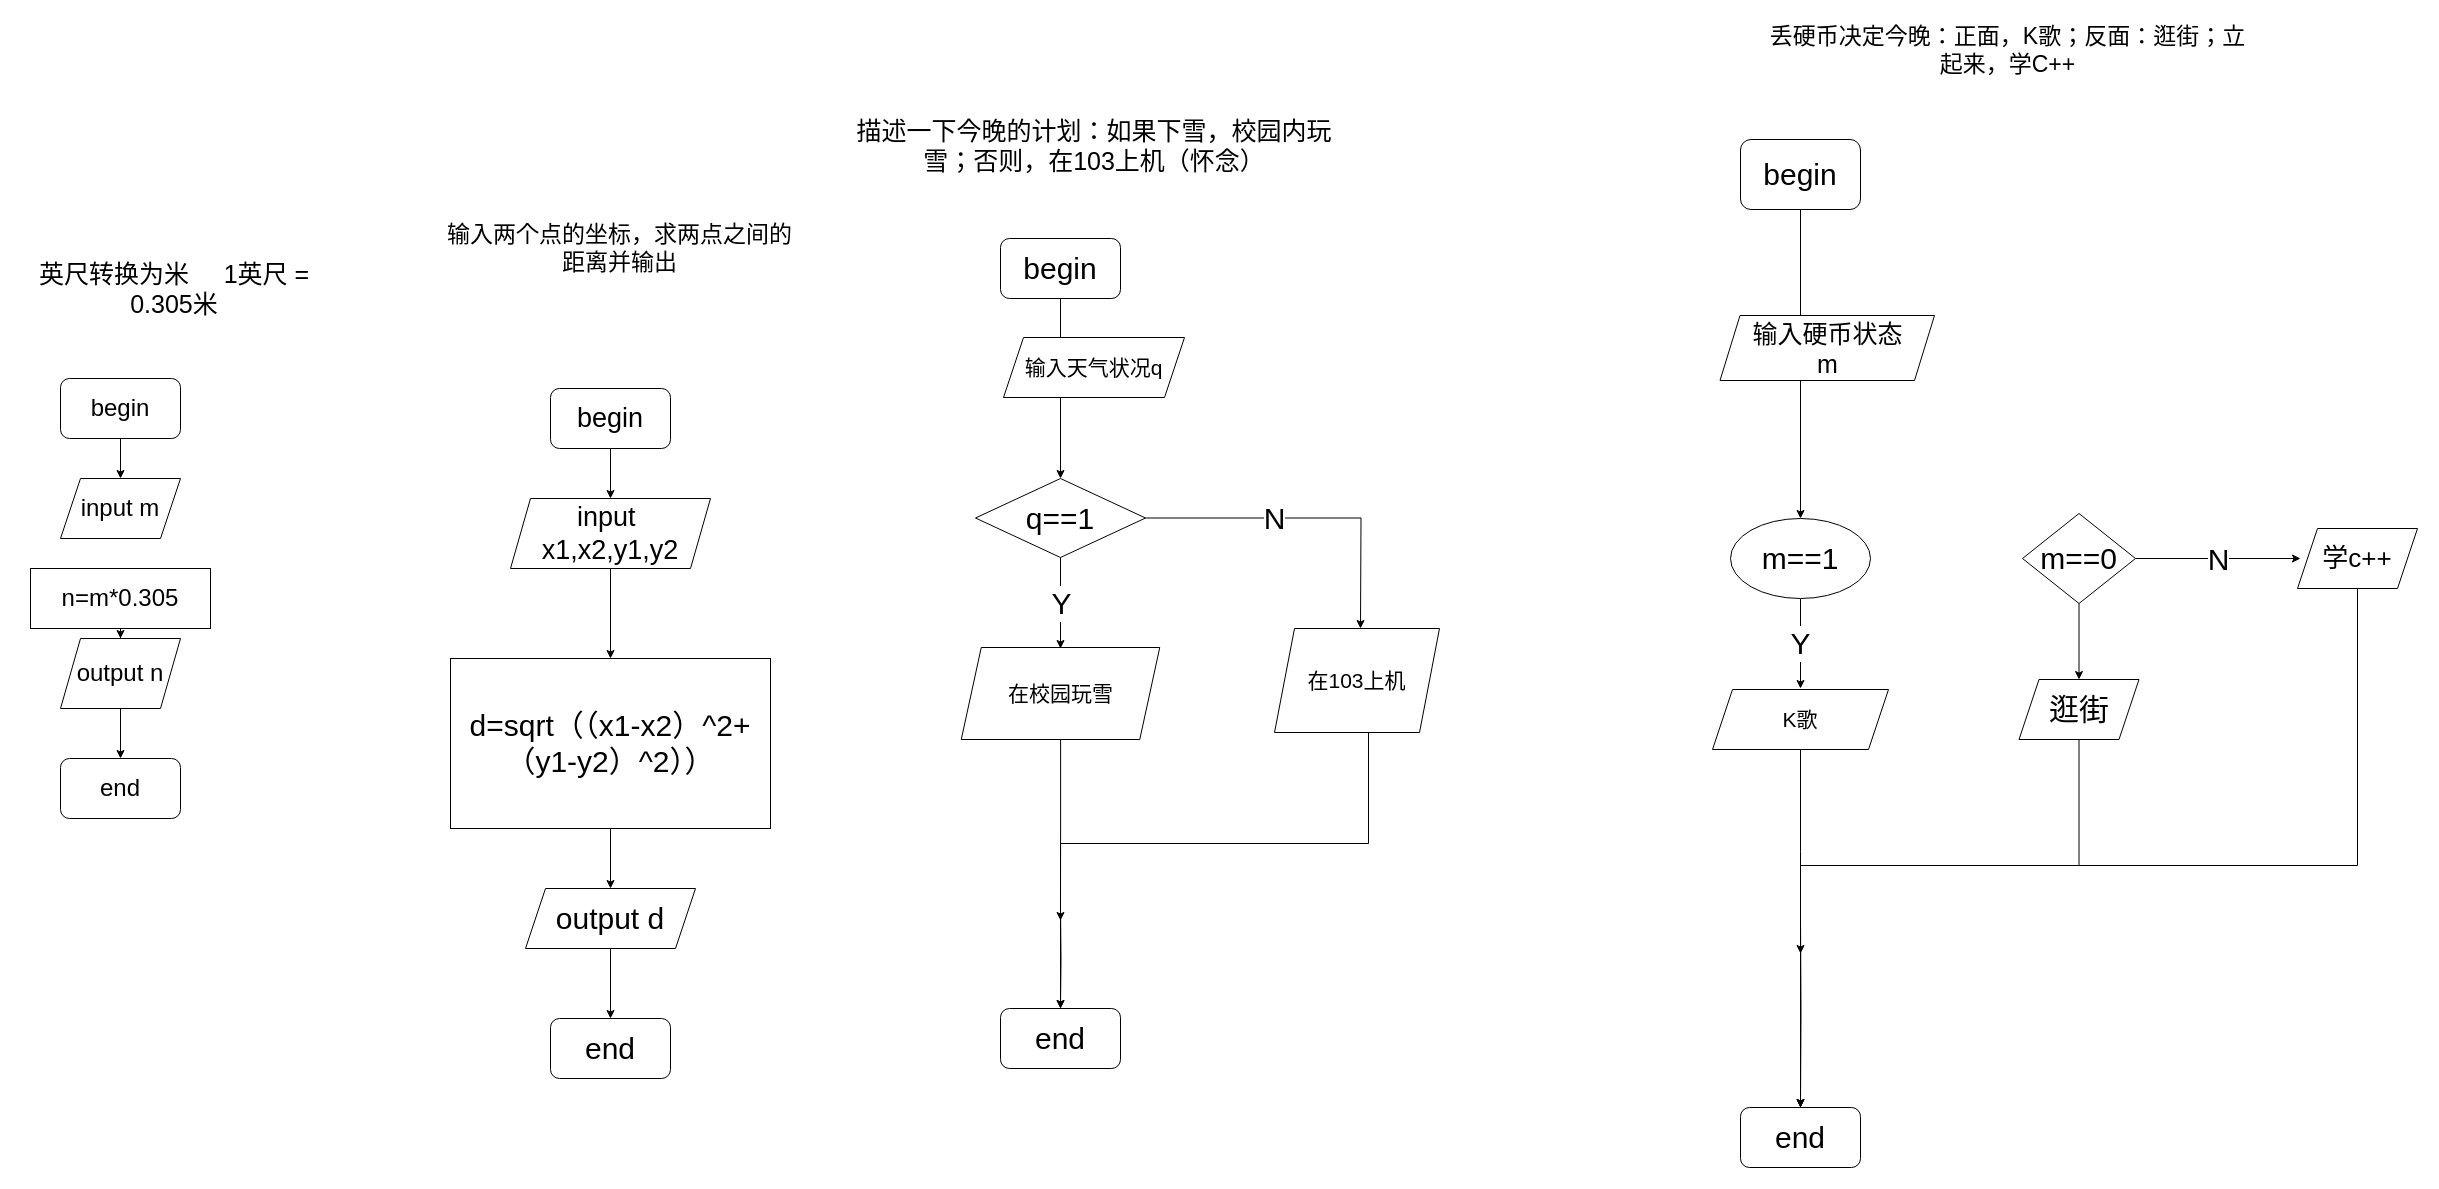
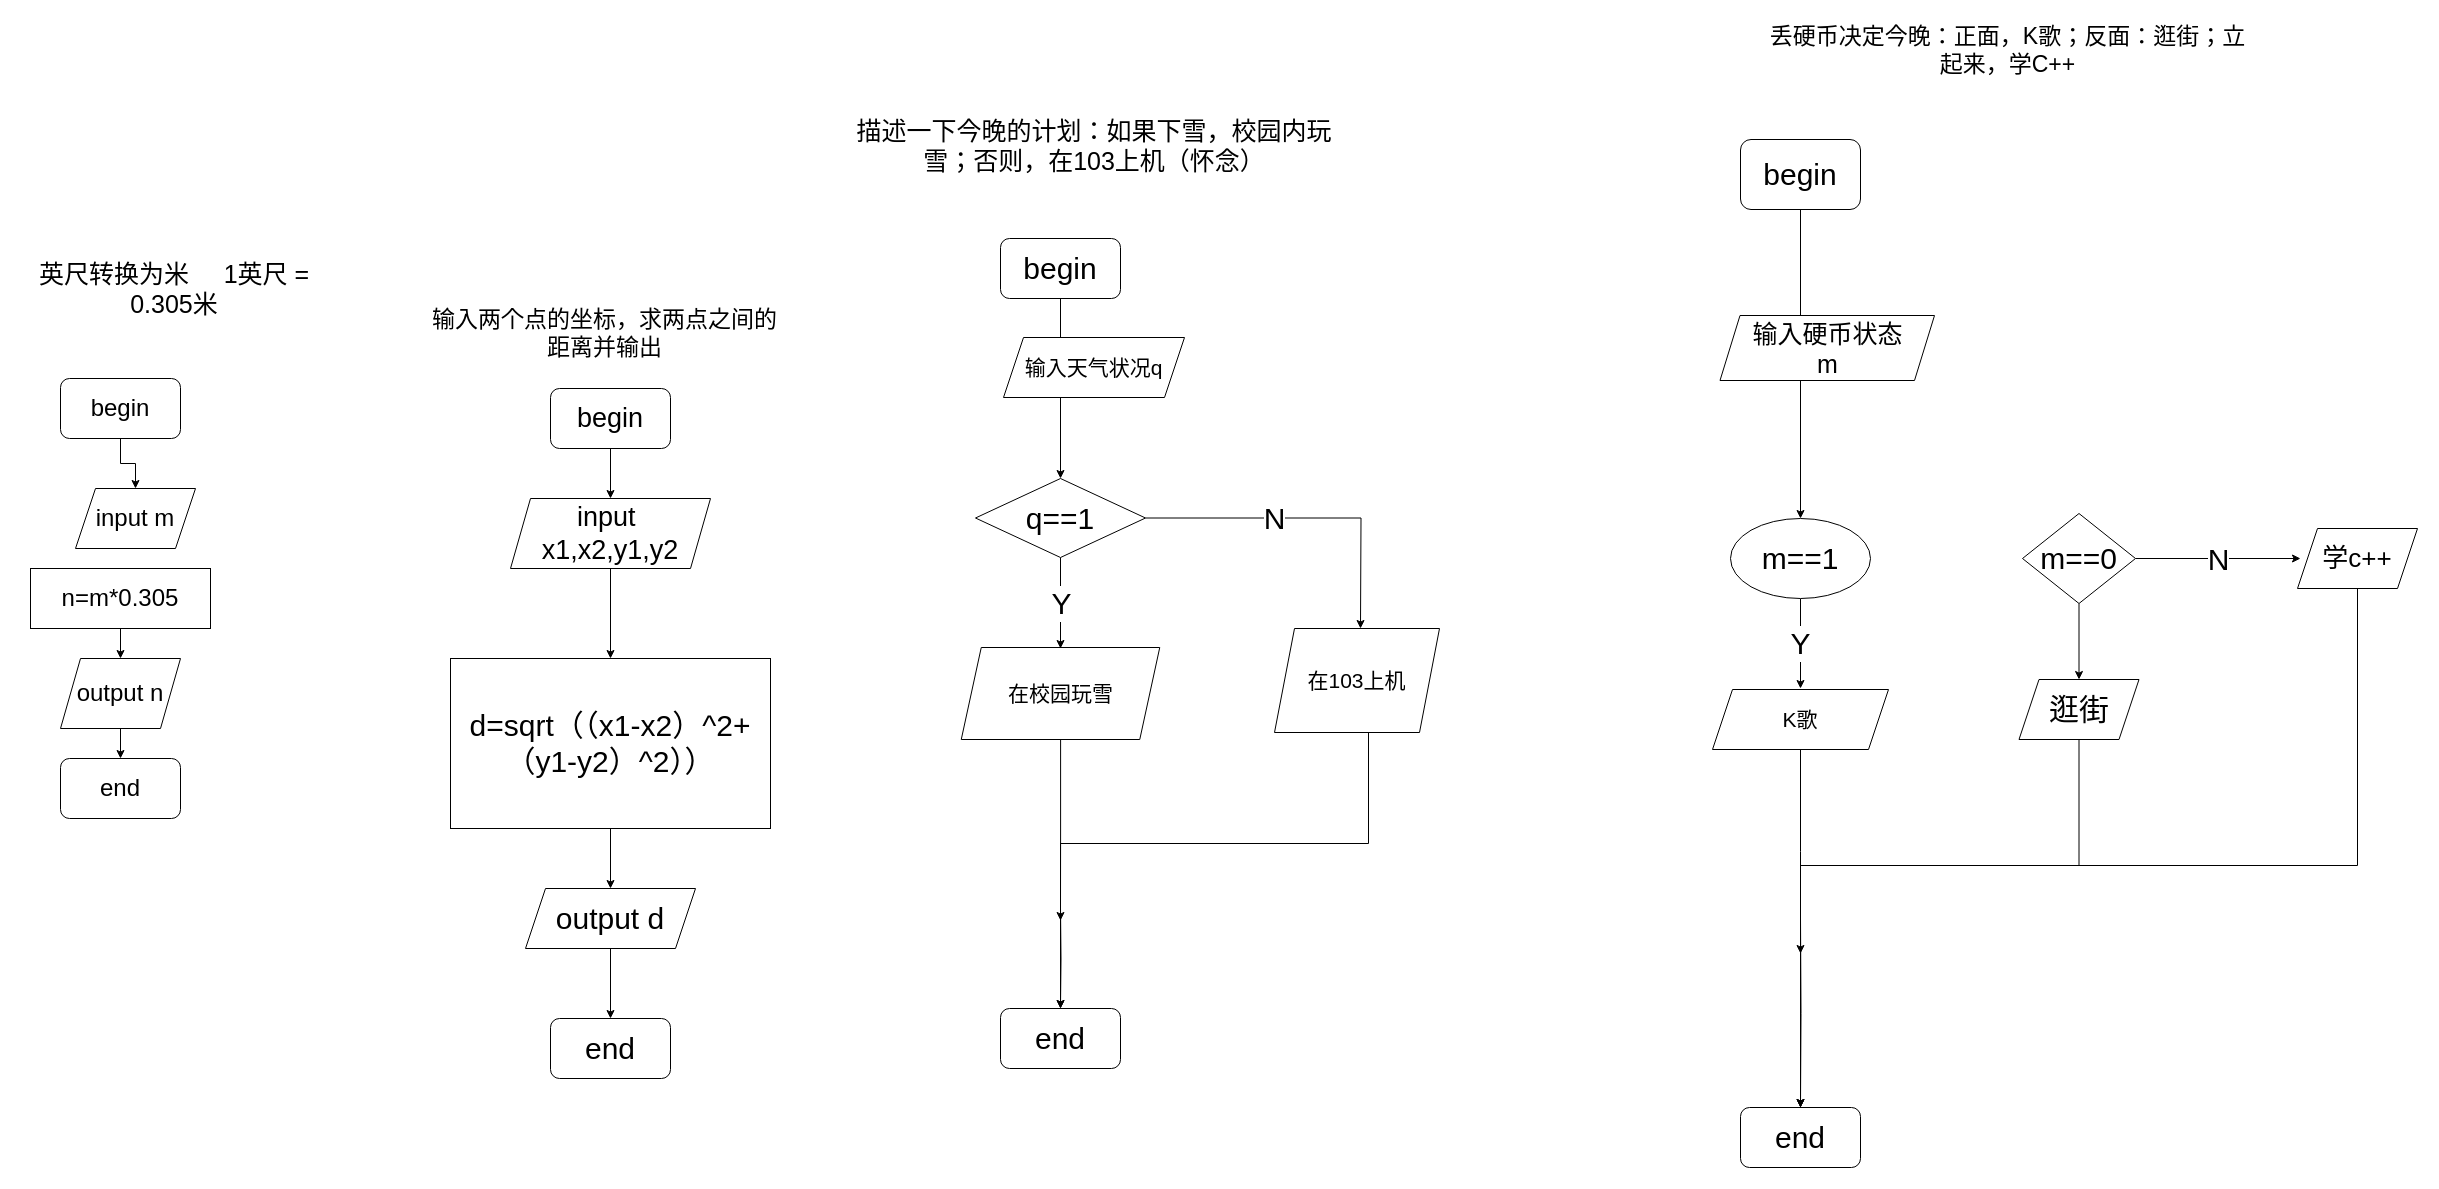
(620, 249) -> (605, 334)
(121, 509) -> (136, 519)
(121, 674) -> (121, 694)
